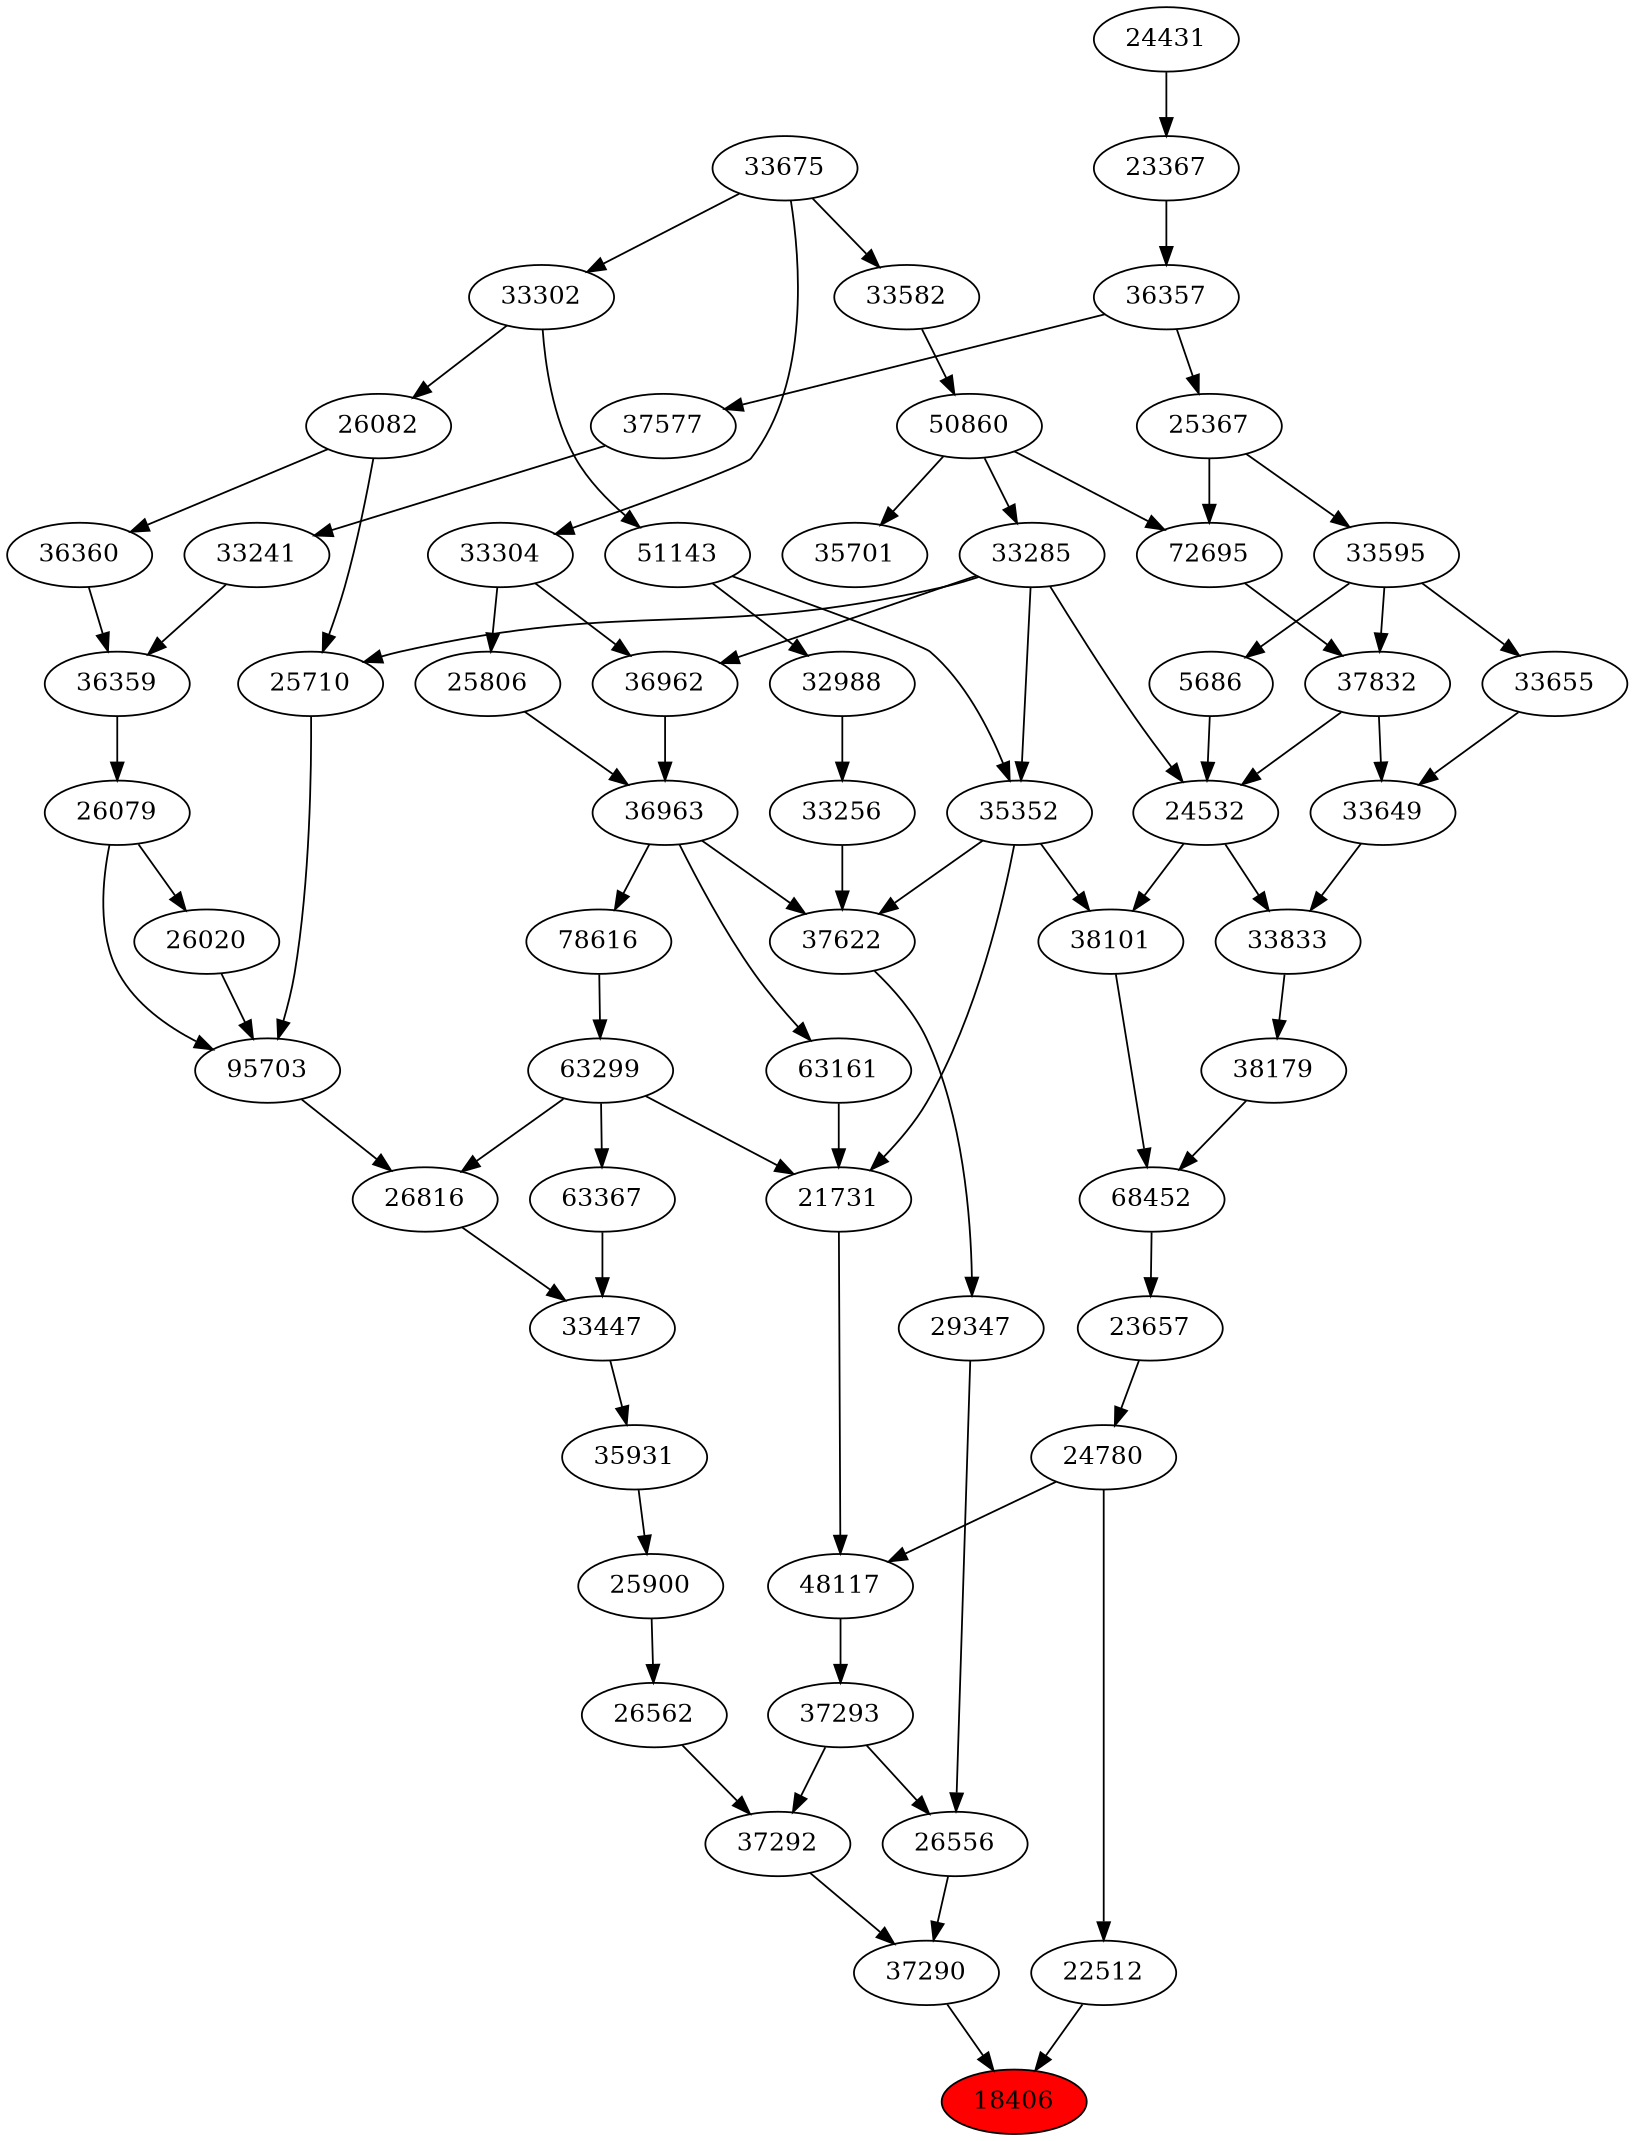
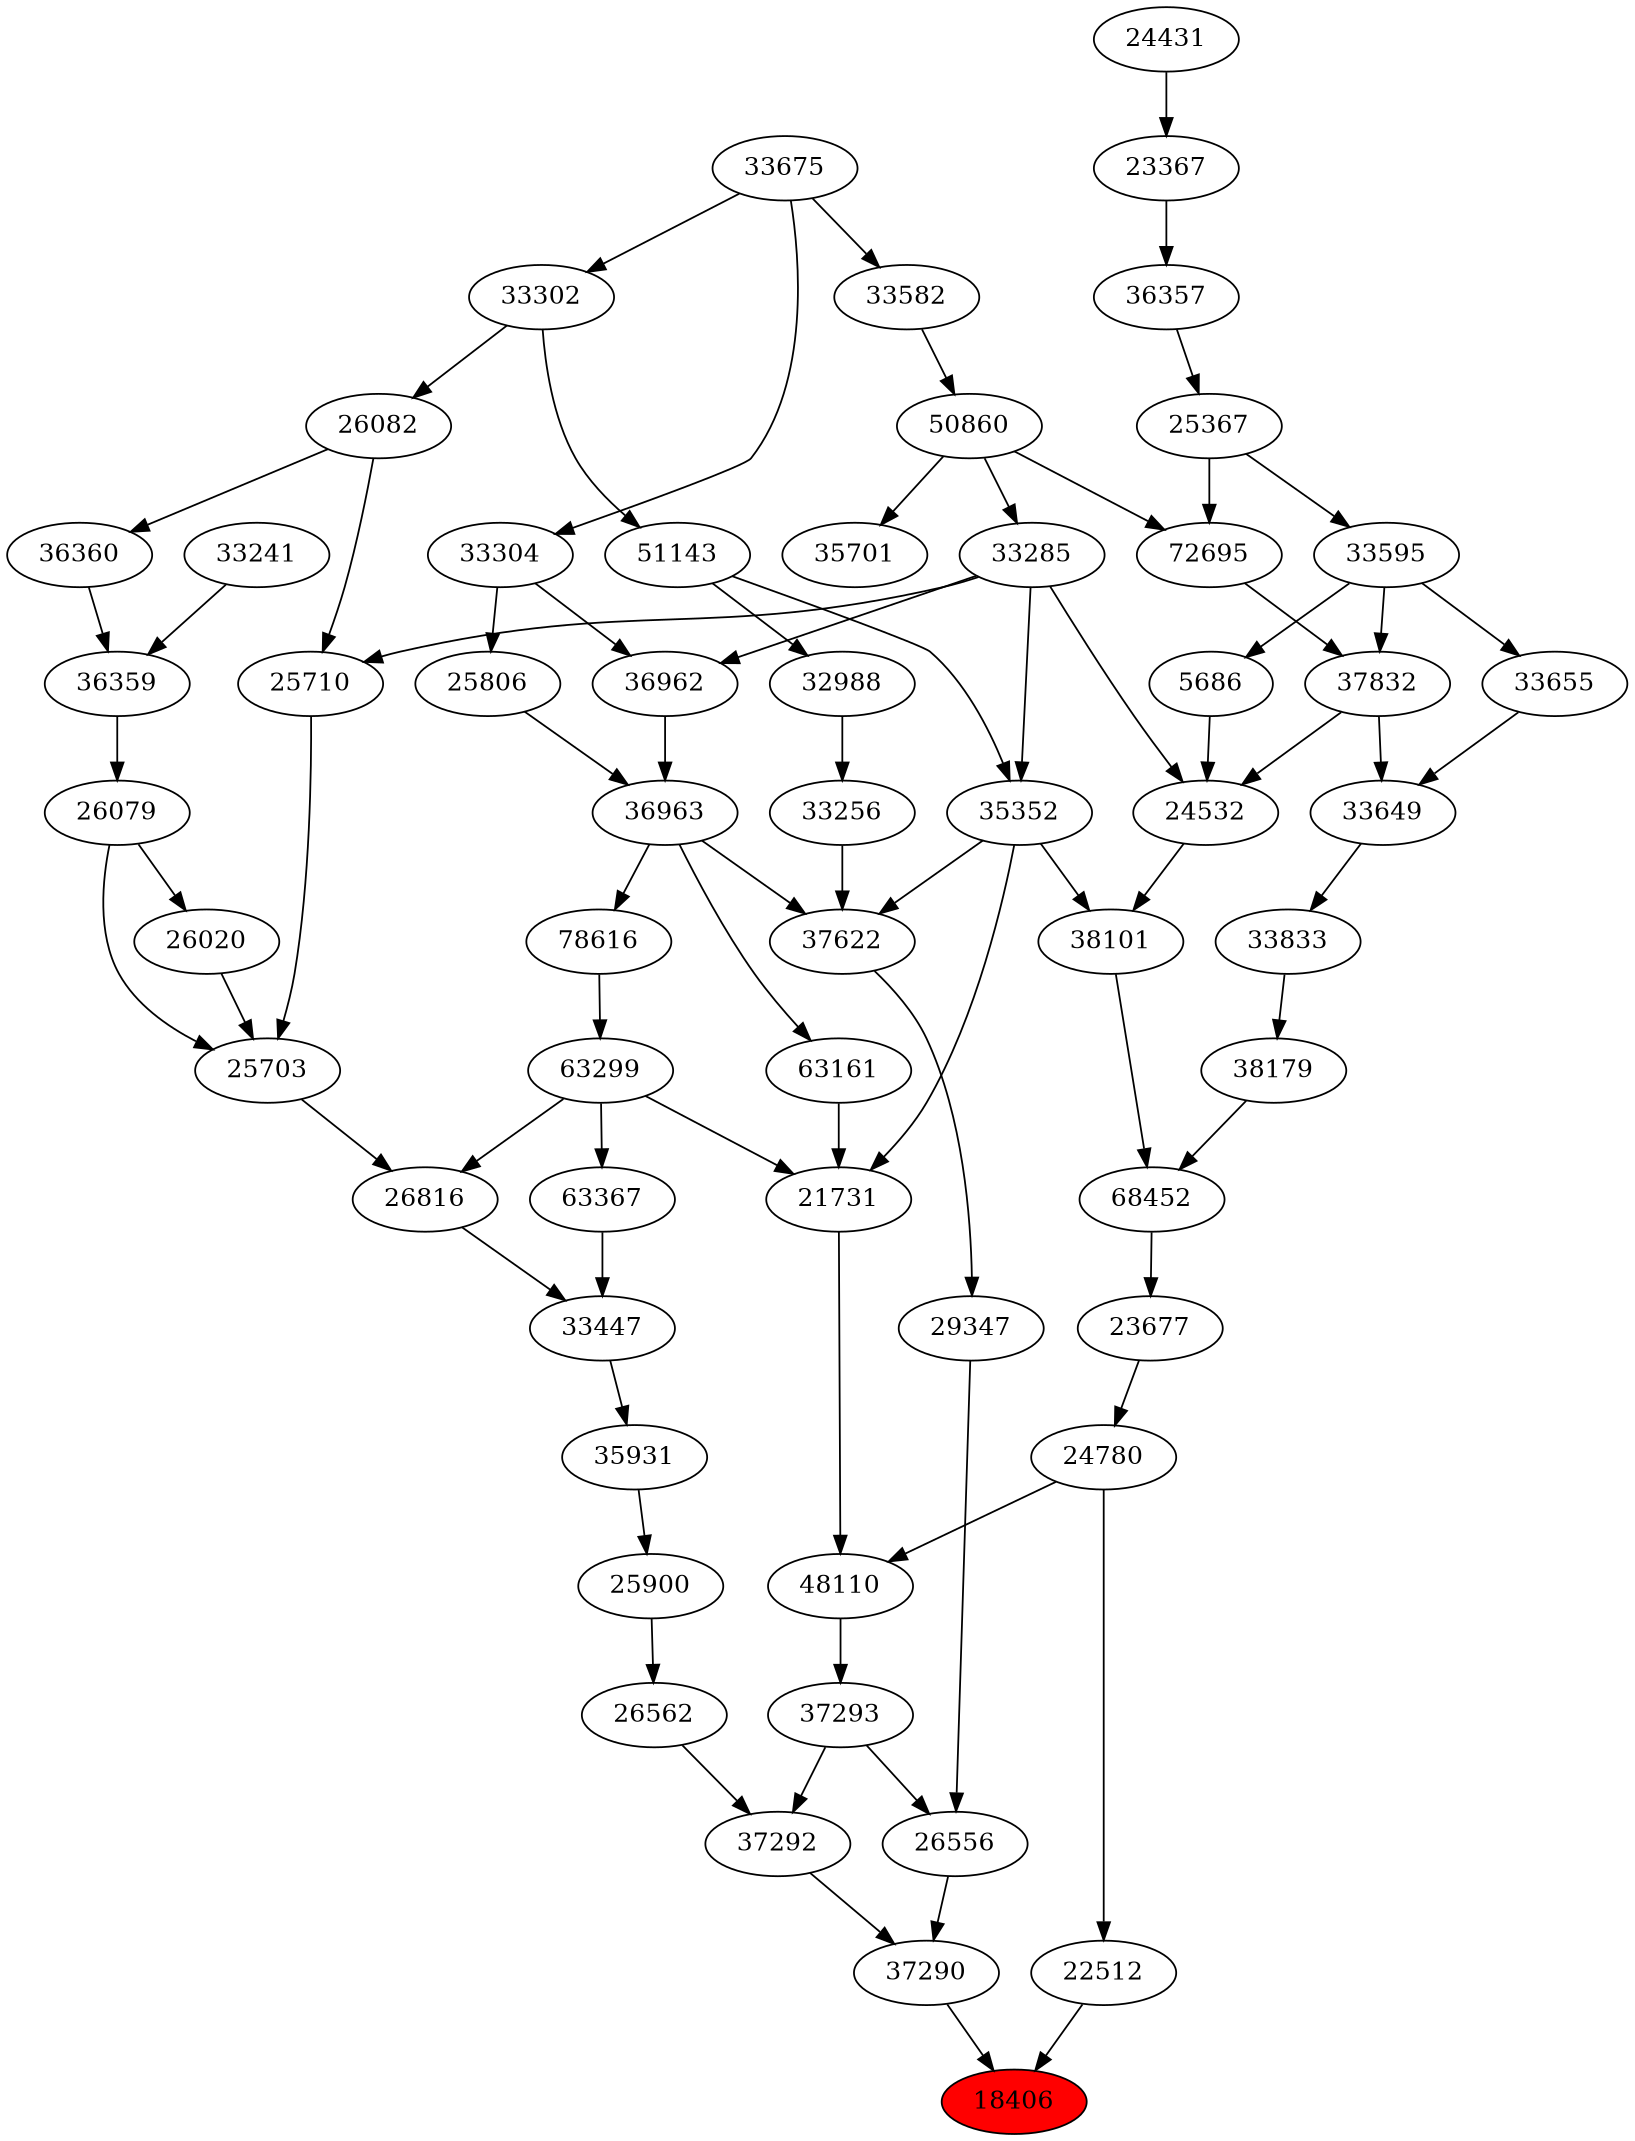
(663, 426) -> none
(1242, 870) -> none
(268, 1071) -> (268, 1071)
(1150, 1328) -> (1150, 1328)
(841, 1586) -> (841, 1586)
